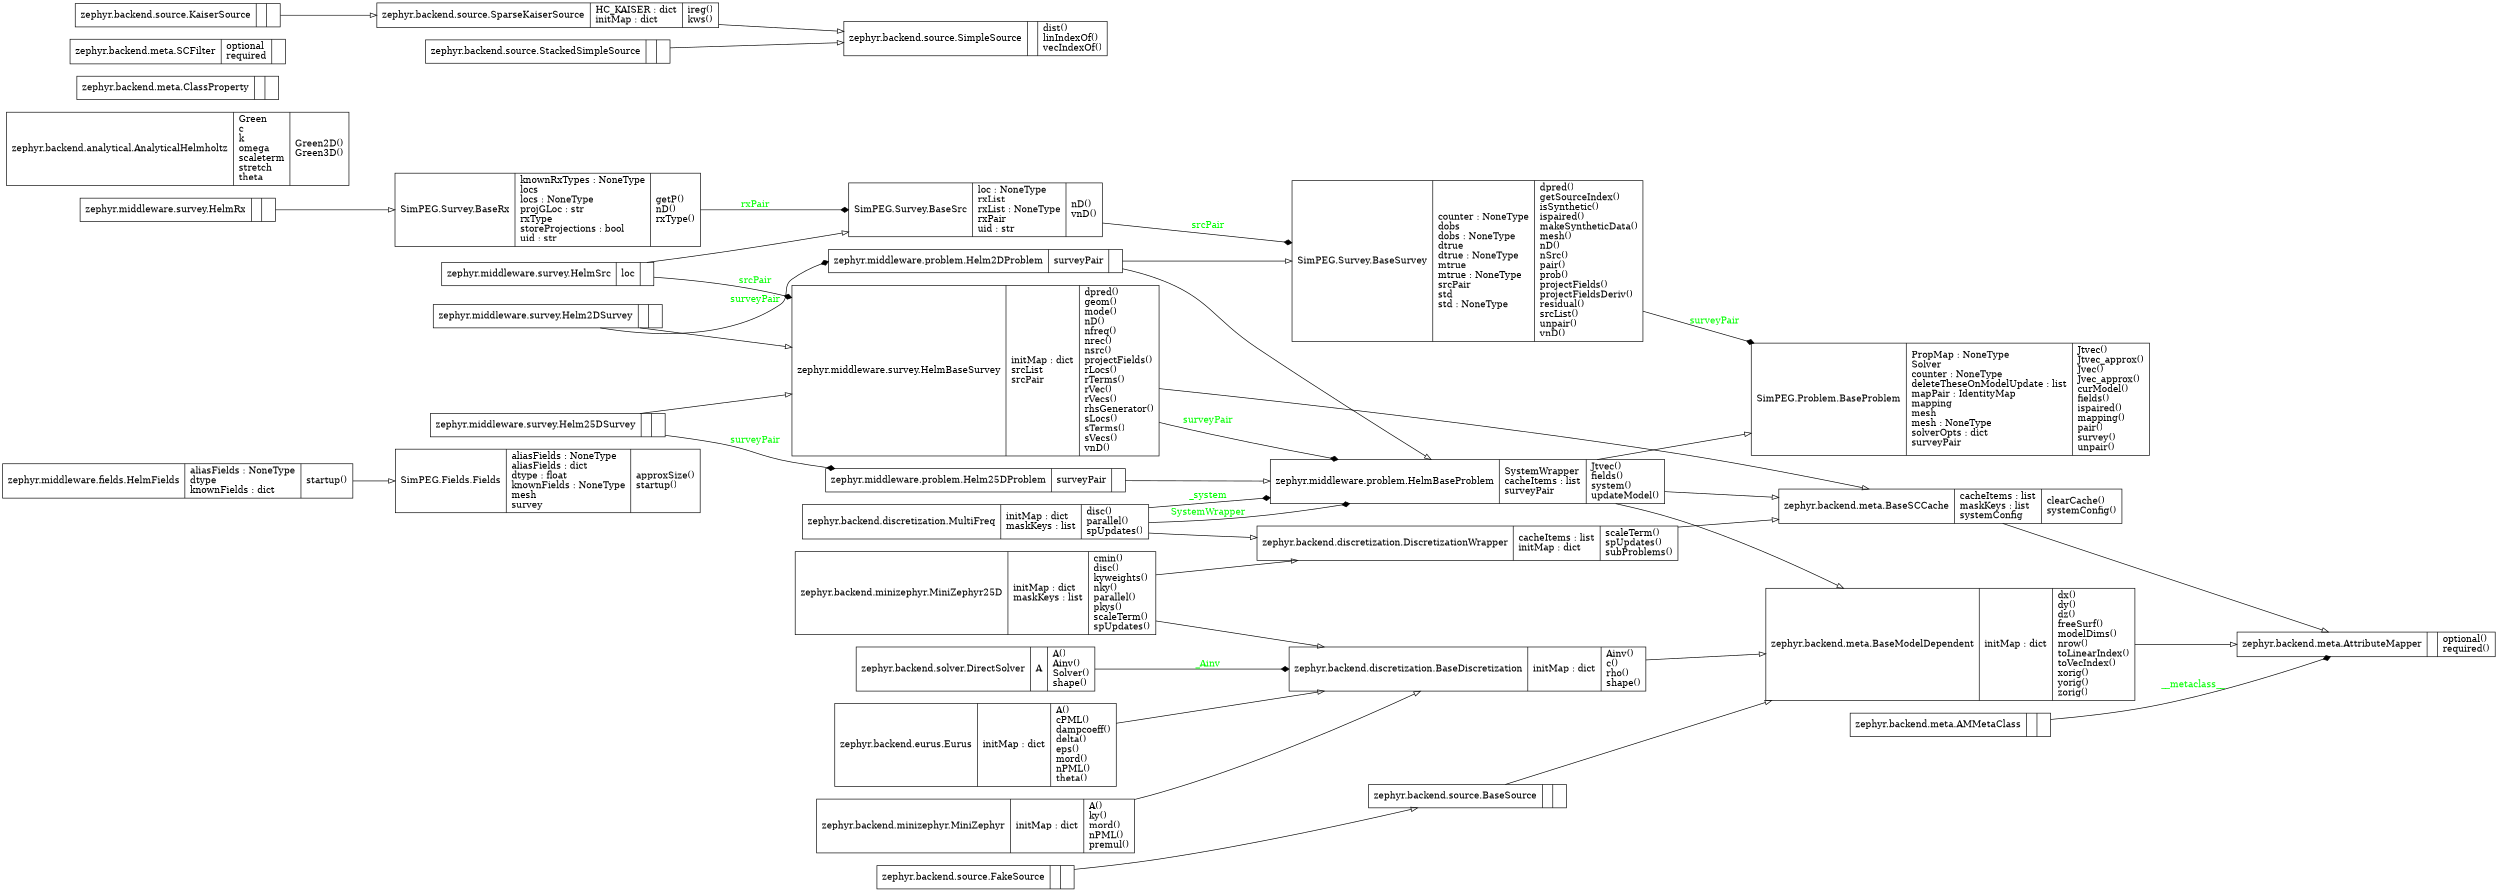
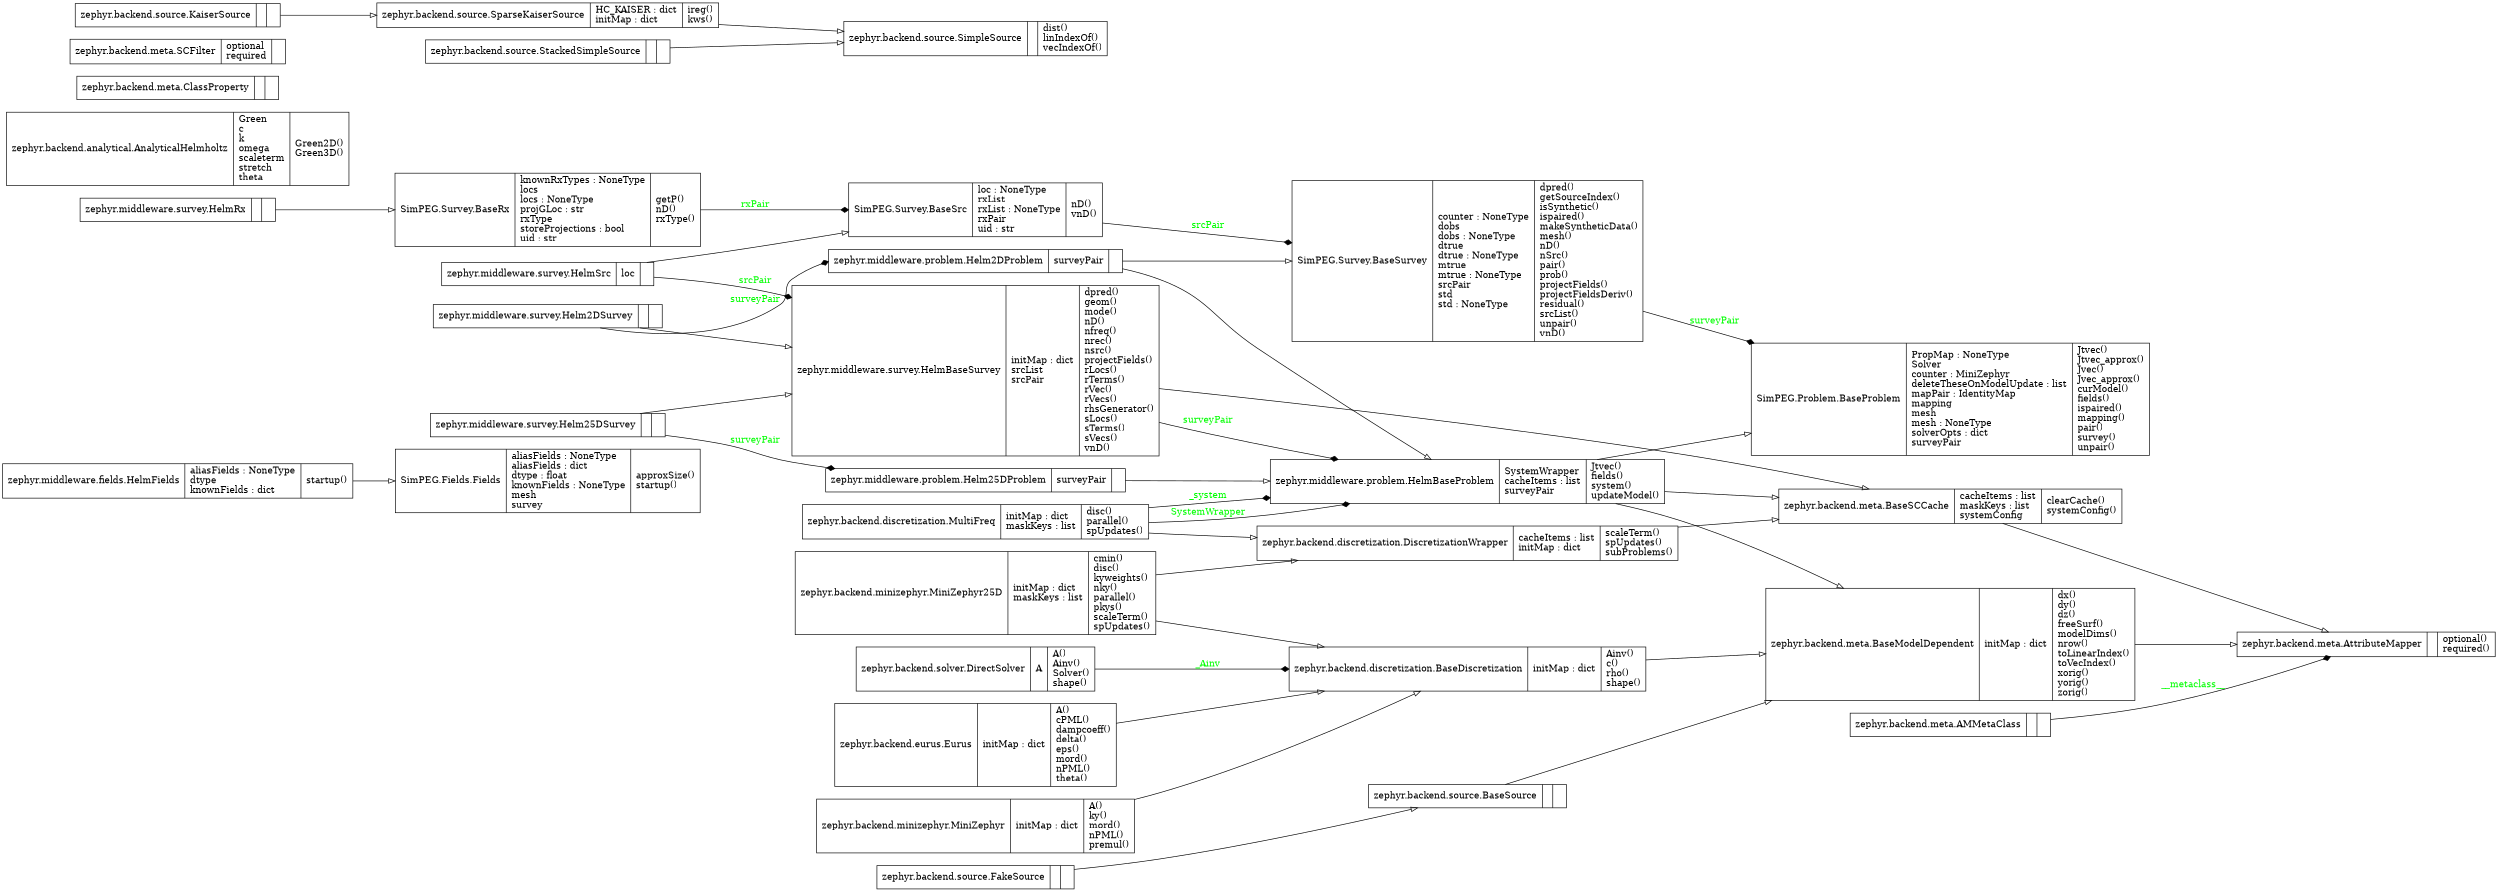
(1957, 375) -> (1961, 375)
